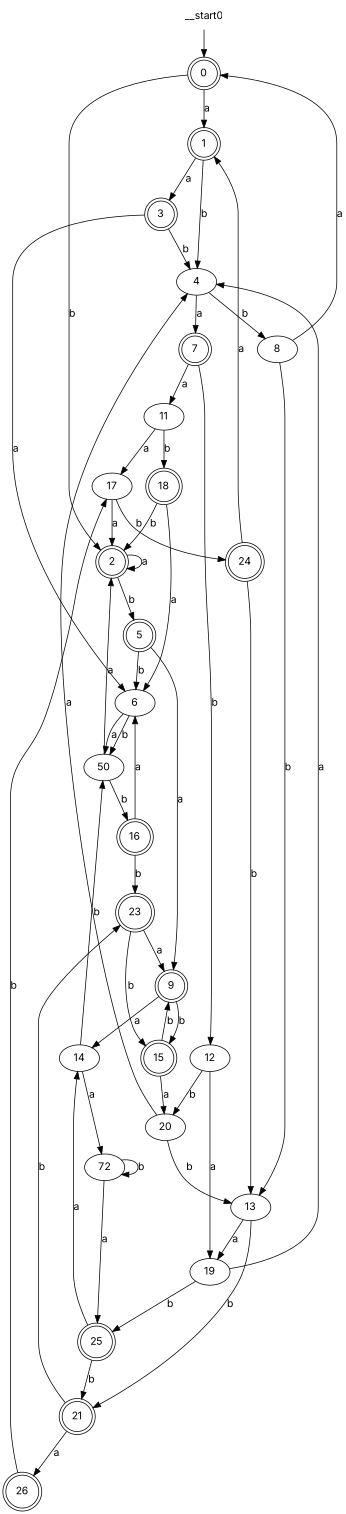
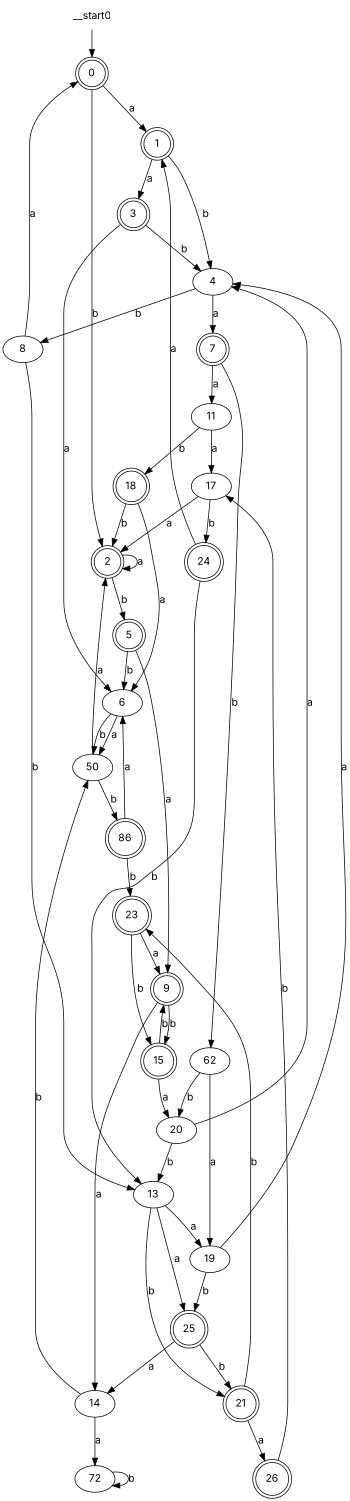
(135, 837) -> (125, 839)
(210, 1058) -> (210, 1061)
(101, 1248) -> (170, 1256)
